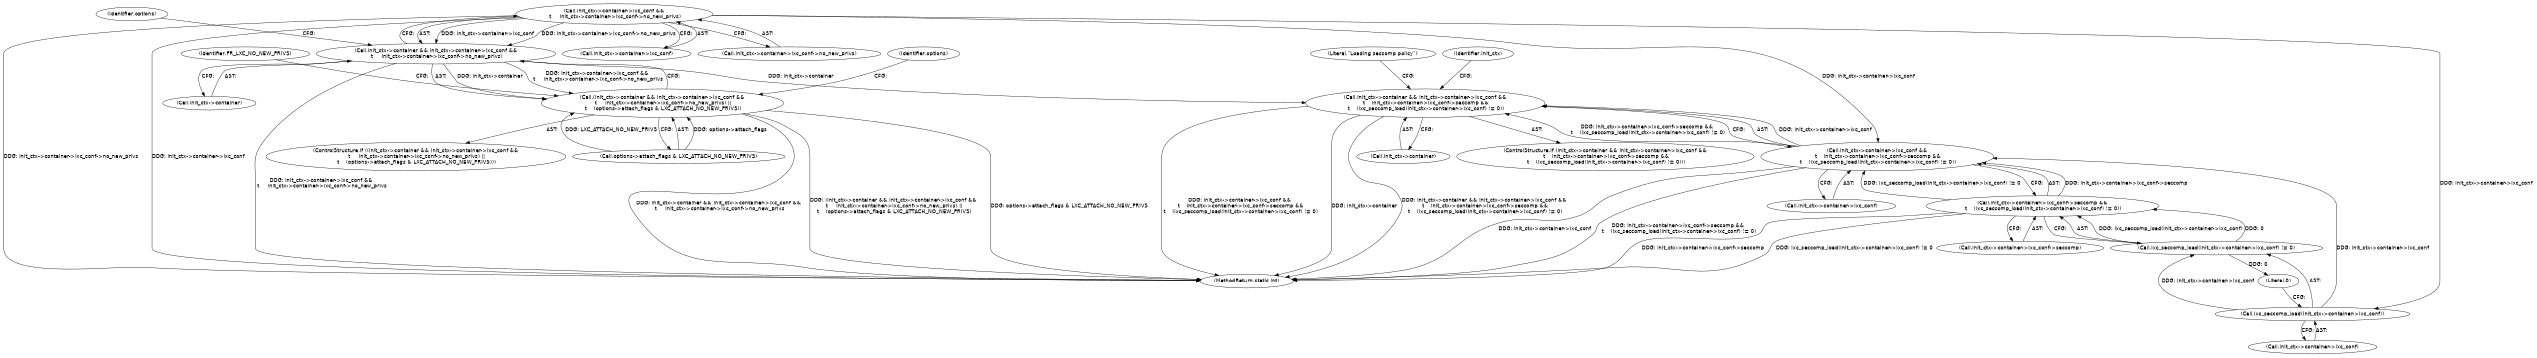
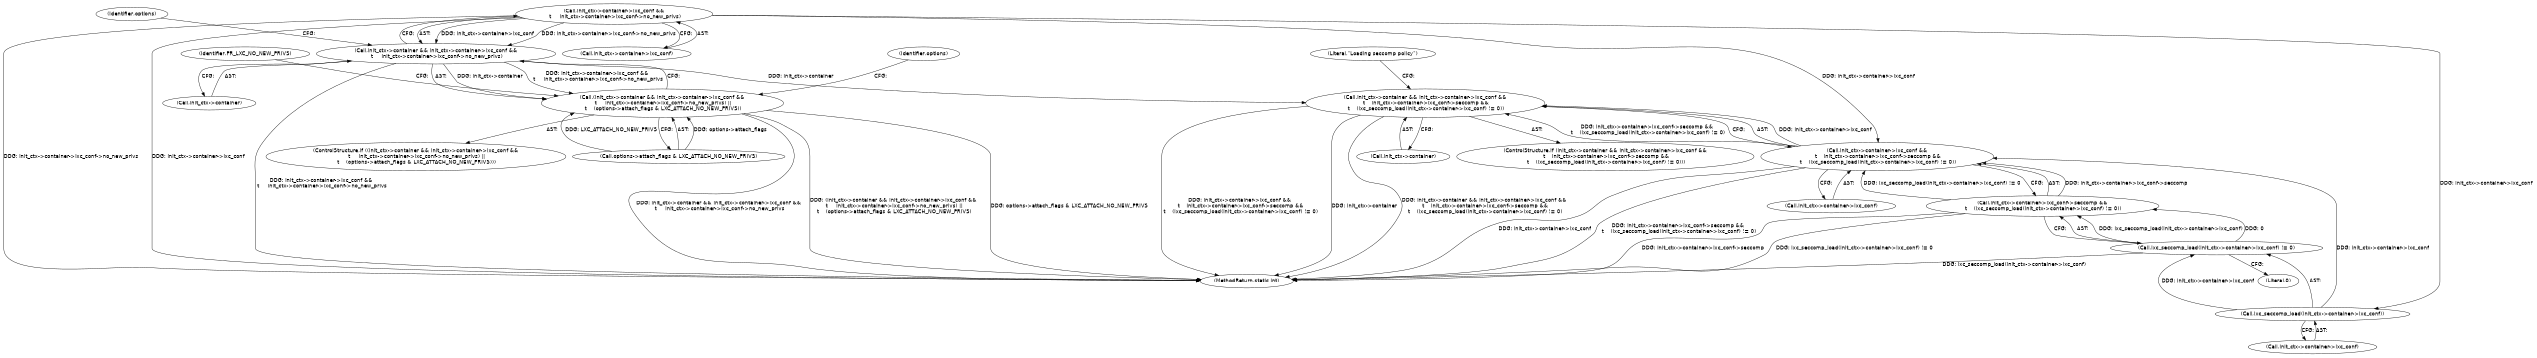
(789, 54) -> none
(1478, 54) -> none
(2020, 248) -> none
(2258, 265) -> (2258, 265)
none -> (1741, 269)
(2290, 297) -> none
